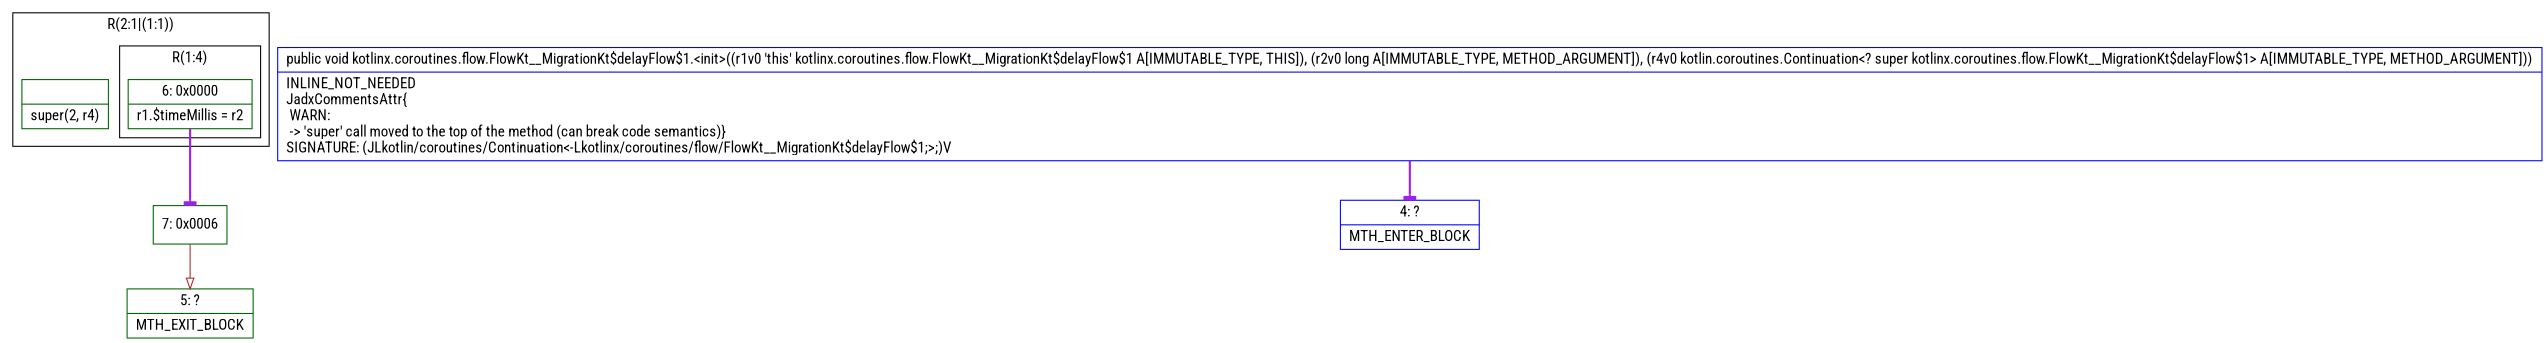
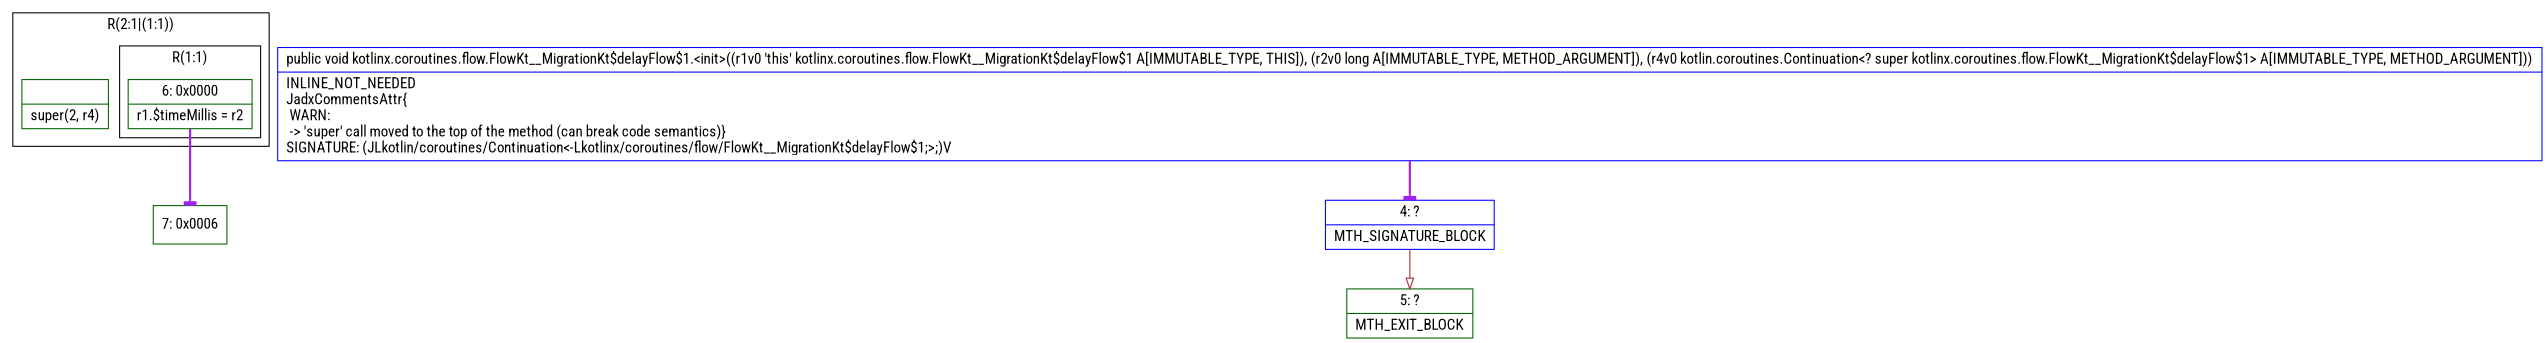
(190, 58) -> (190, 58)
(1410, 237) -> (1410, 237)
(190, 261) -> (1410, 264)
